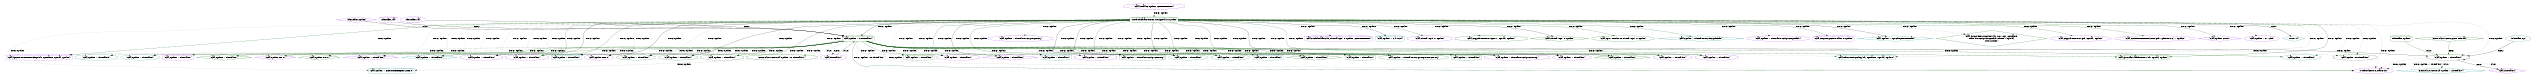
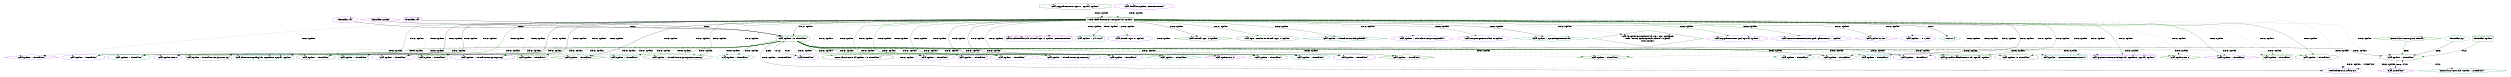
(1374, 24) -> (1092, 13)
(1834, 39) -> (1484, 39)
none -> (637, 52)
(587, 66) -> (1419, 49)
